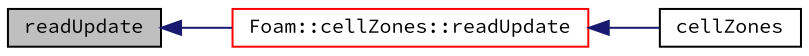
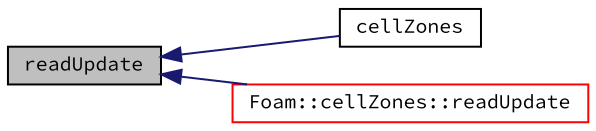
(634, 28) -> (261, 45)
